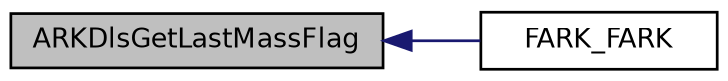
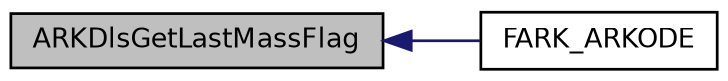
(599, 41) -> (599, 41)
